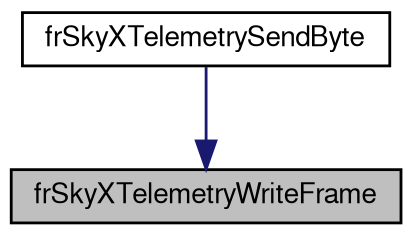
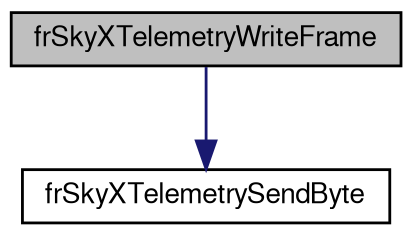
(206, 104) -> (206, 104)
